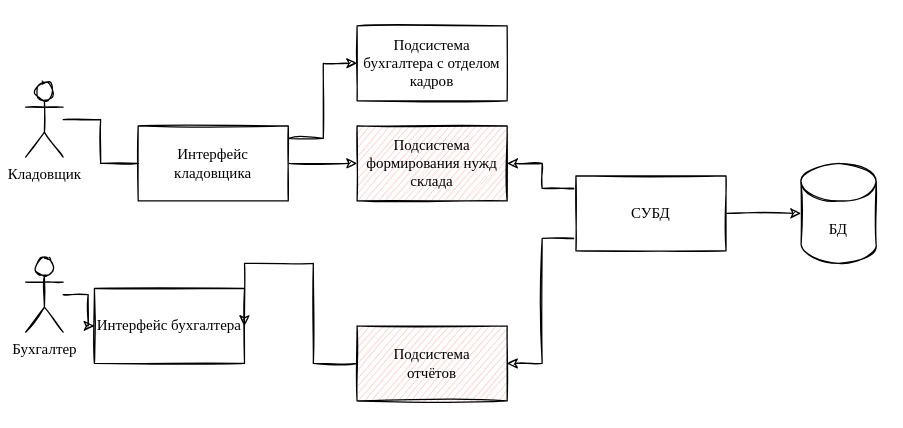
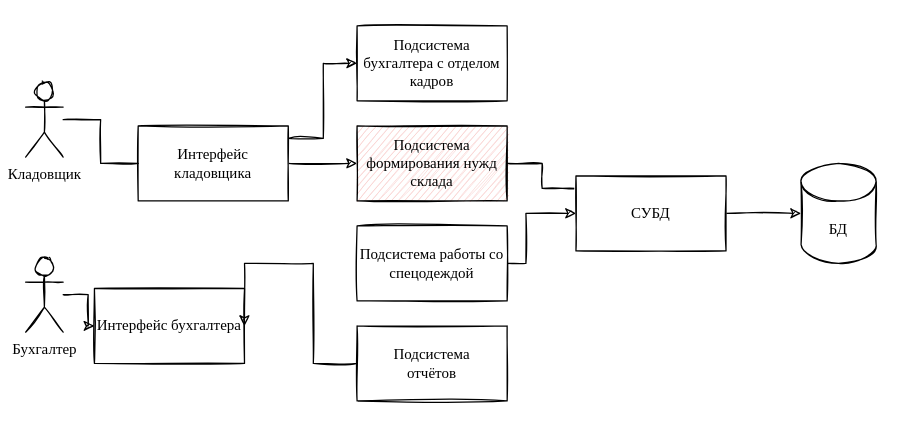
(517, 163) -> (513, 163)
none -> (526, 225)
none -> (432, 263)
(542, 299) -> none
(432, 363) -> (432, 363)
